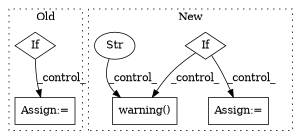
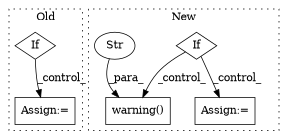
(133, 78) -> (126, 78)
